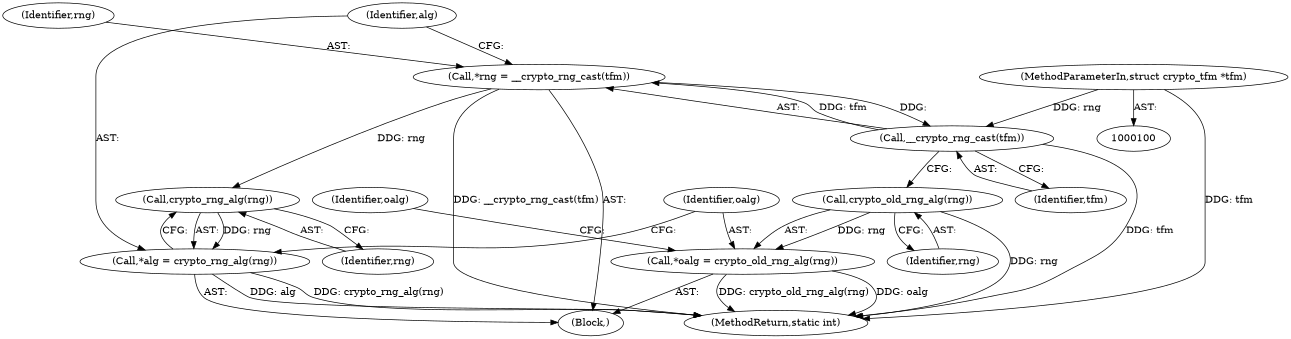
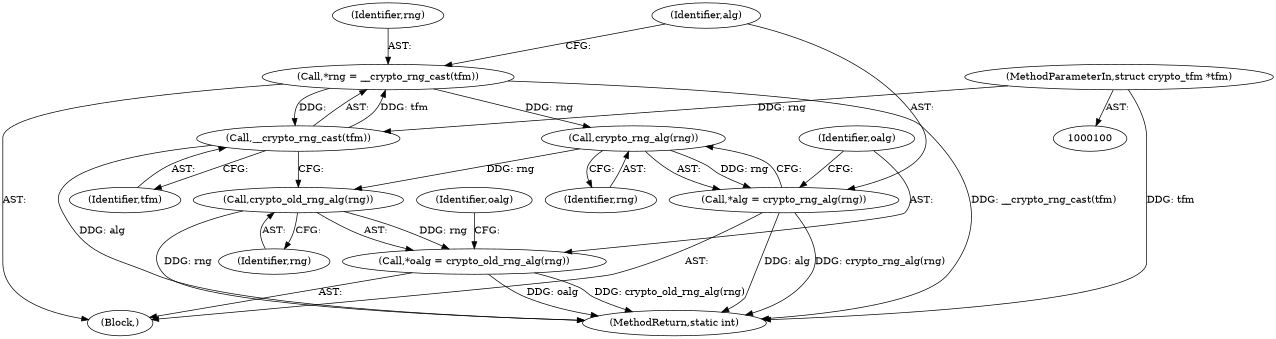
none -> (471, 168)
(1150, 231) -> (102, 231)
